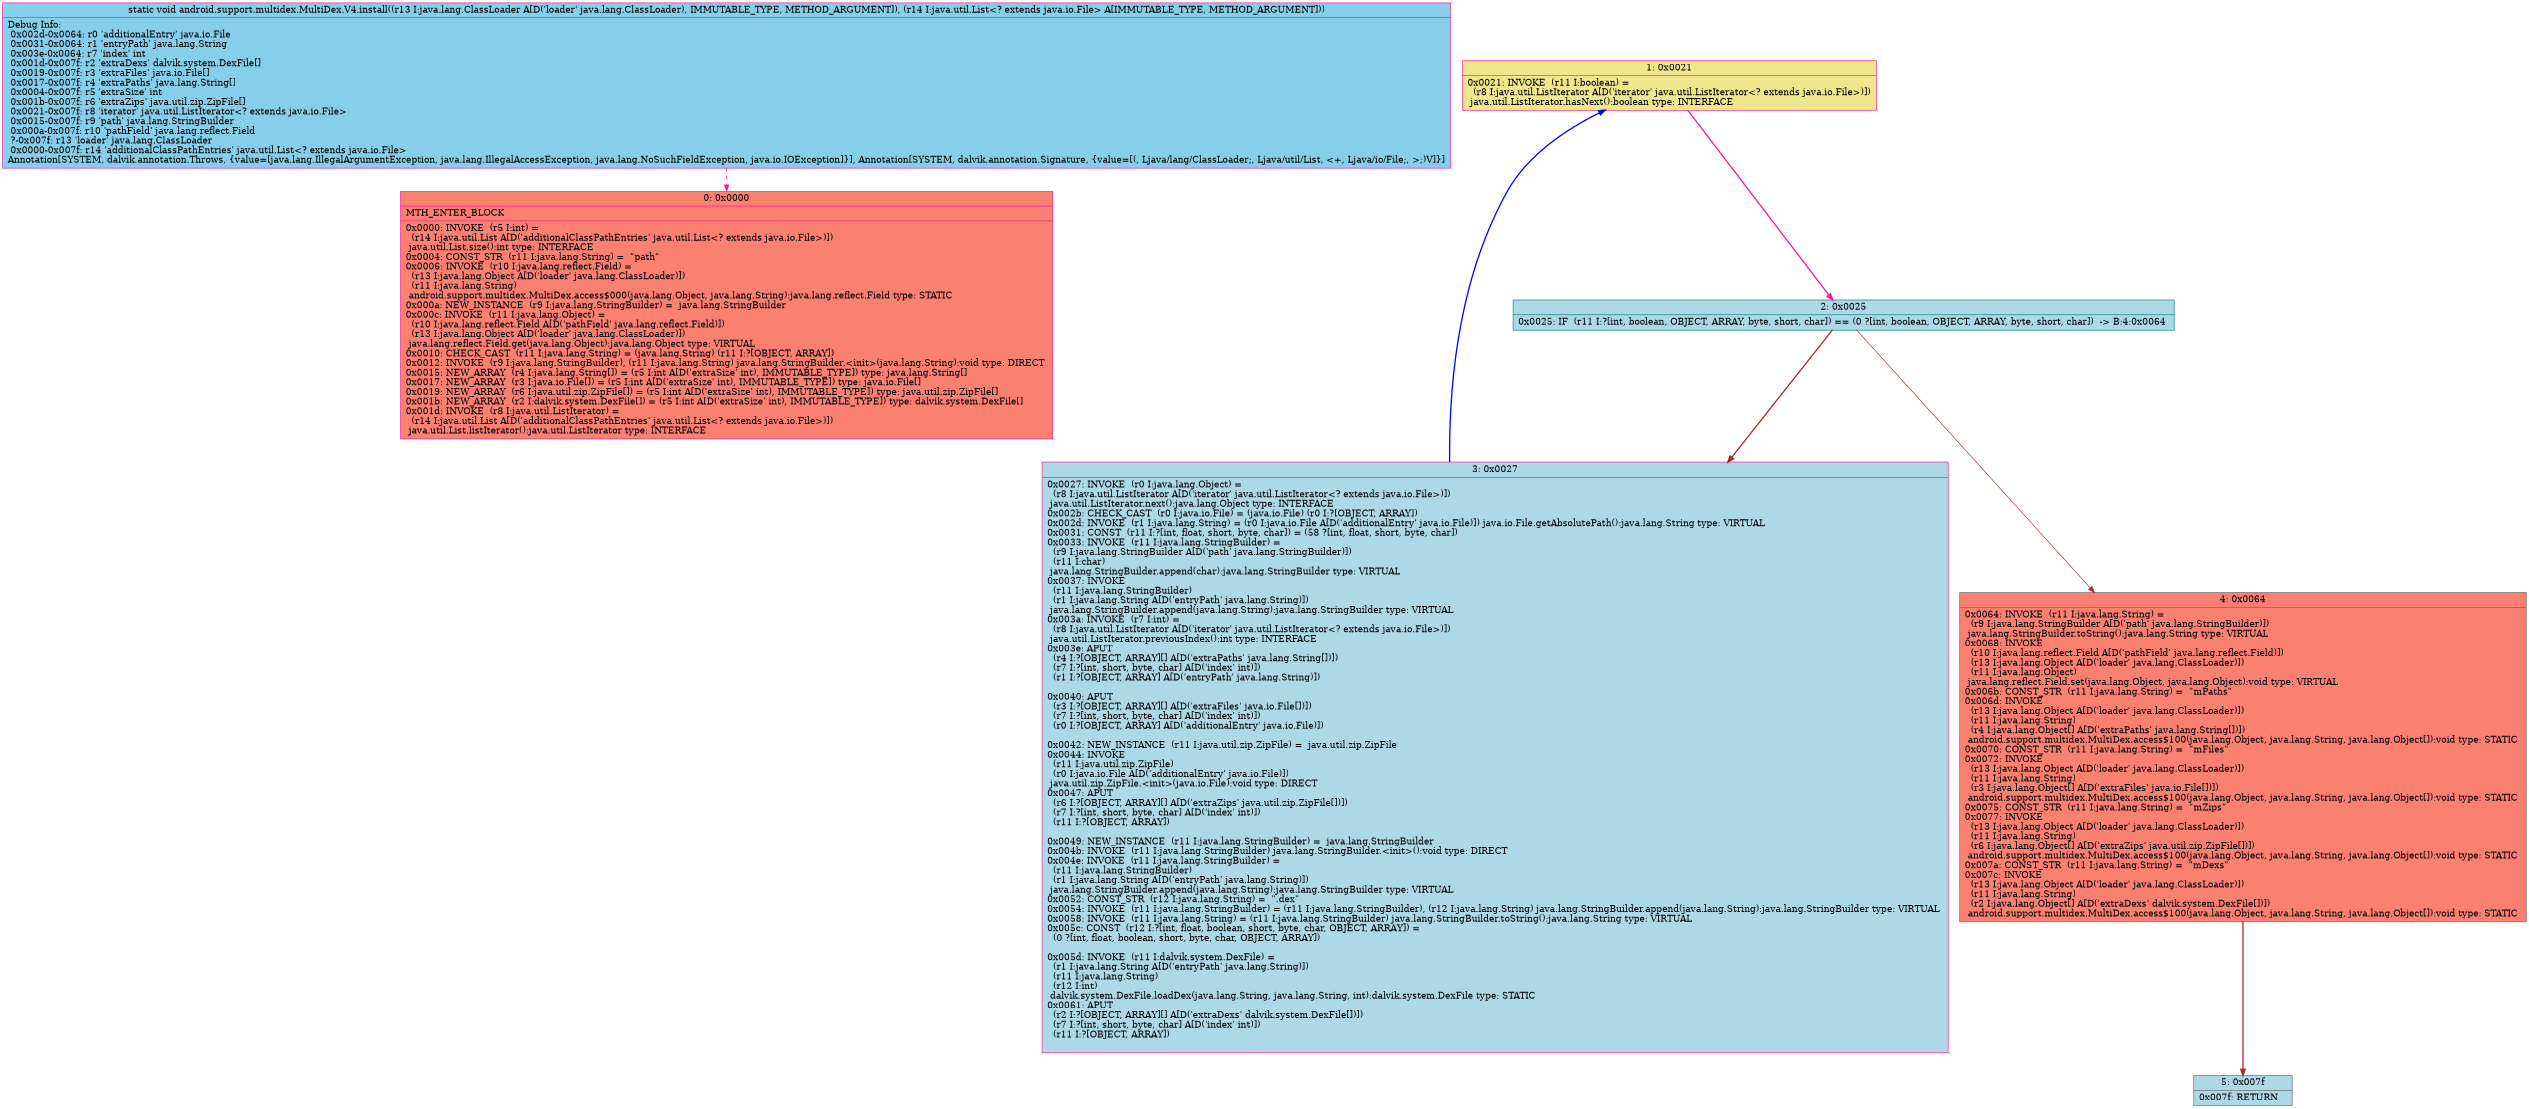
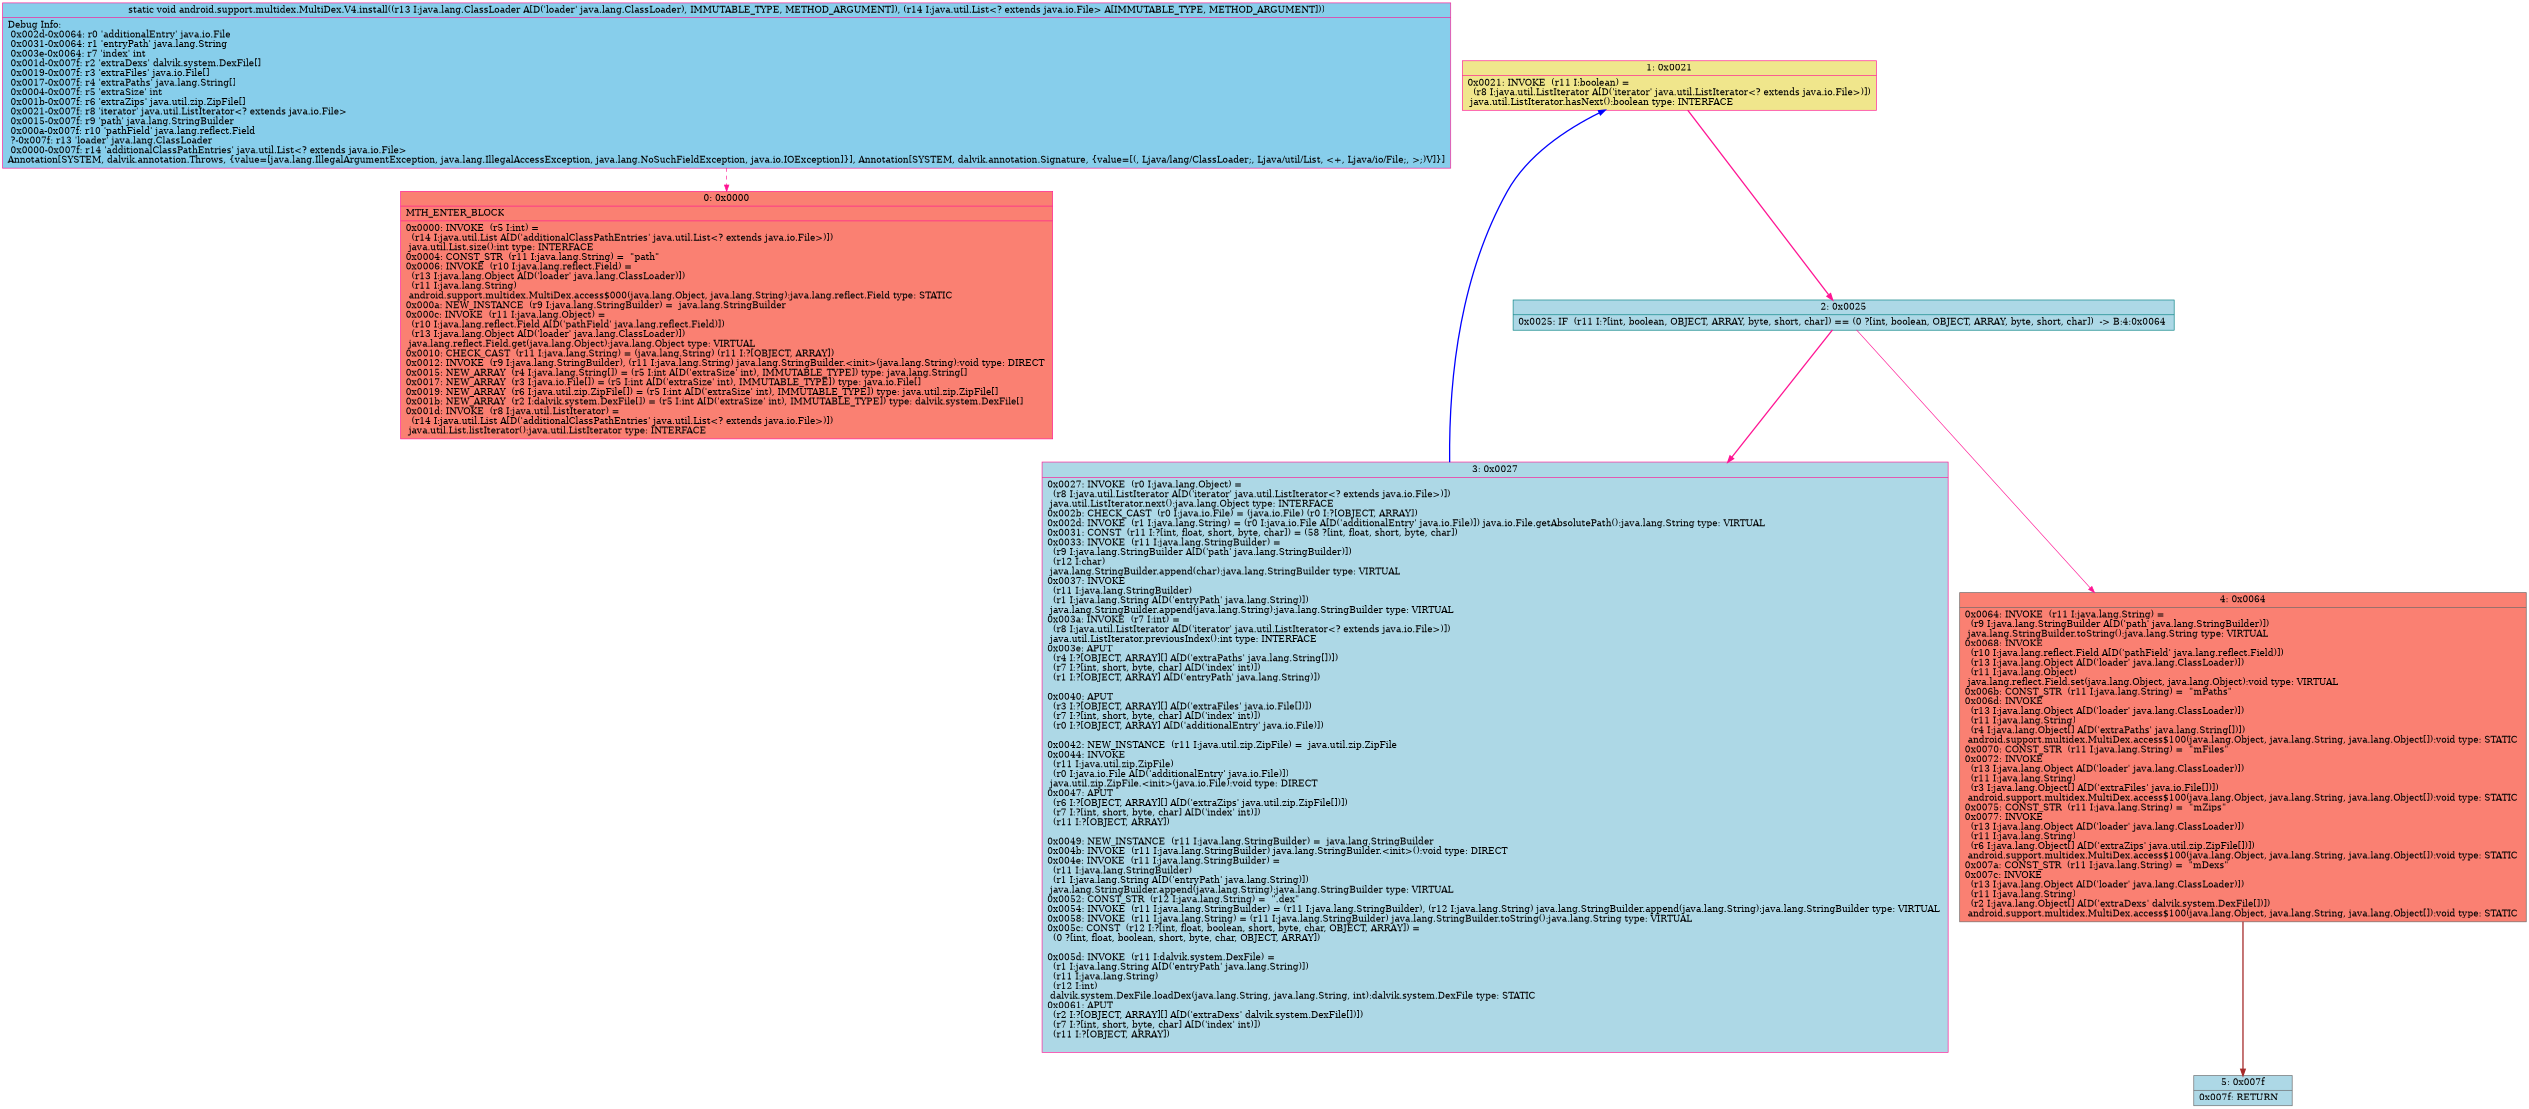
(1782, 394) -> (1782, 394)
(1973, 459) -> (1973, 459)
(1076, 562) -> (1076, 562)
